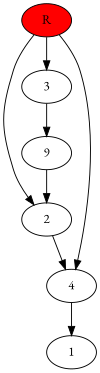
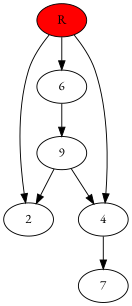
(47, 87) -> (62, 87)
(57, 248) -> (80, 182)
(72, 352) -> (103, 286)
